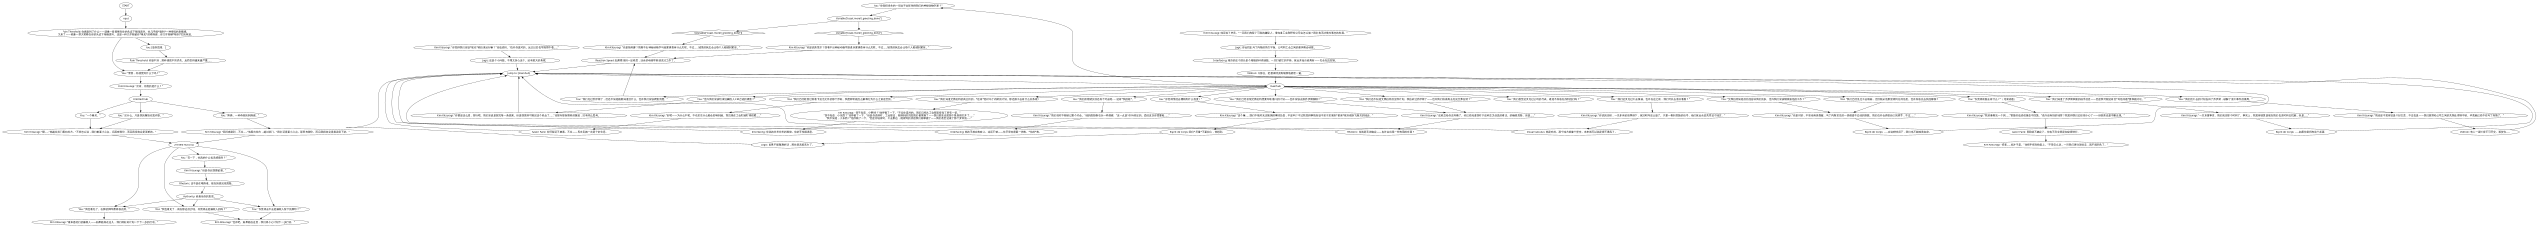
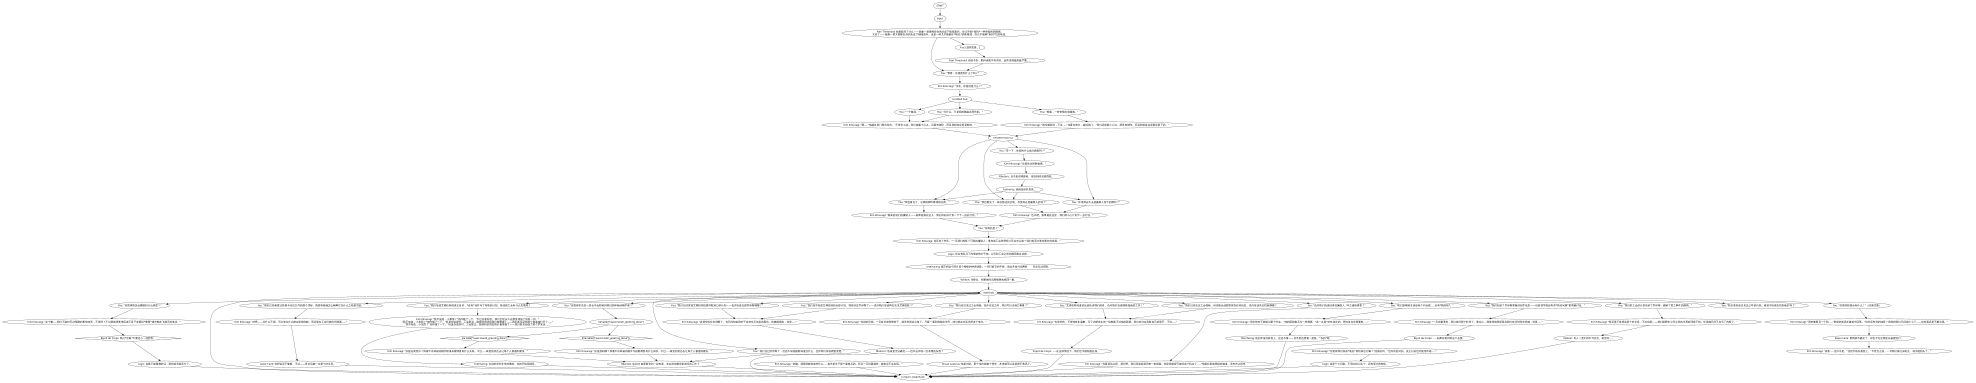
(1197, 132) -> (128, 338)
none -> (989, 228)
none -> (839, 364)
